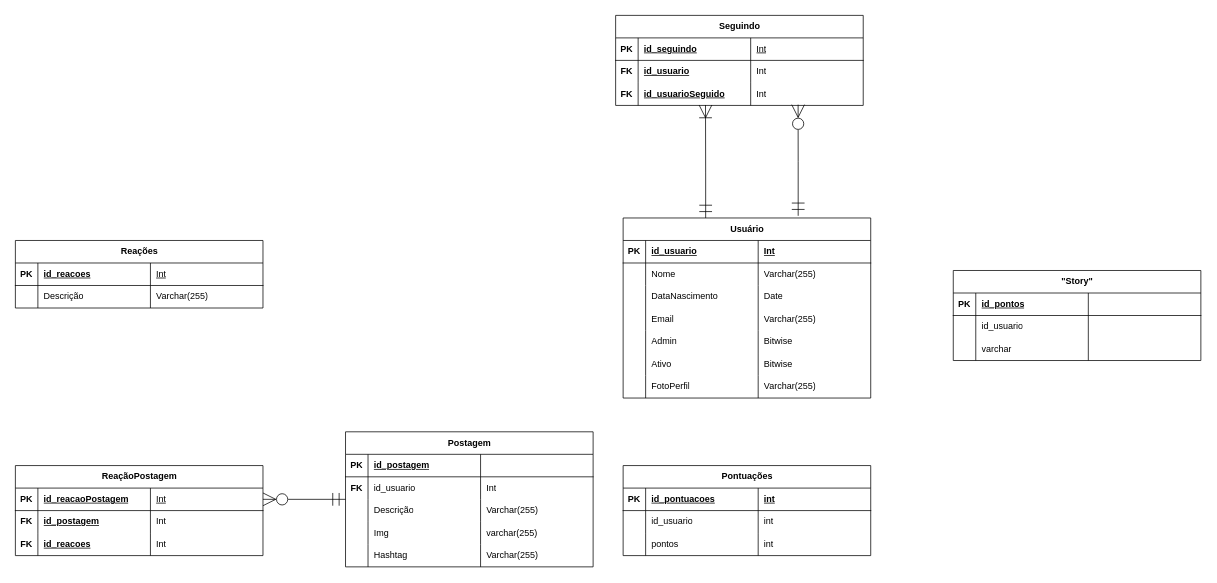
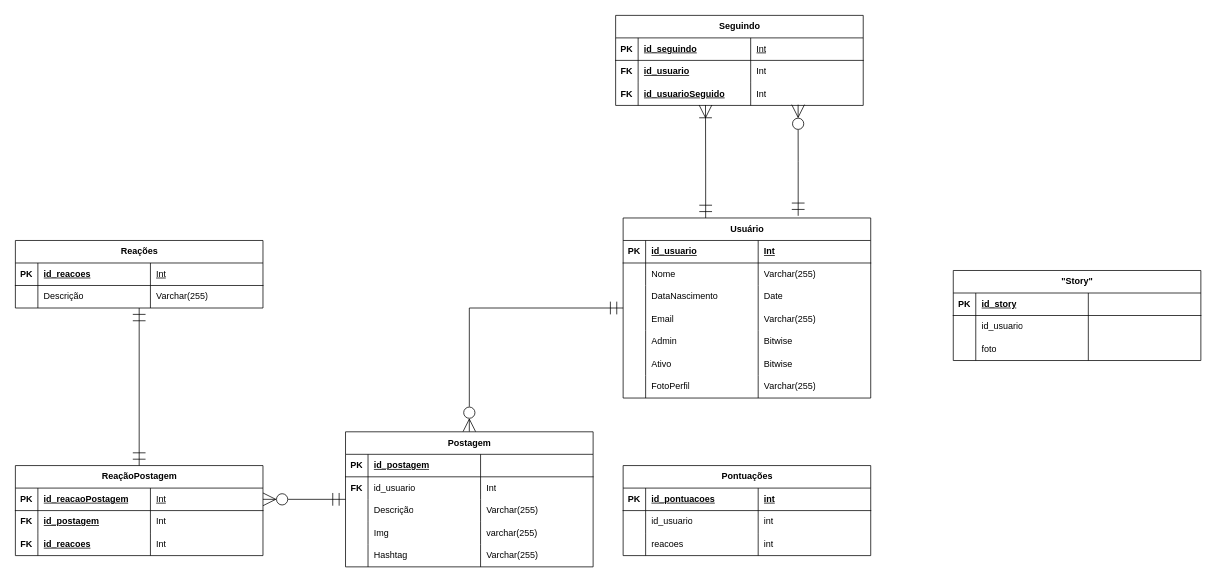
(1003, 304) -> (1000, 304)
(999, 349) -> (991, 349)
none -> (469, 356)
none -> (139, 387)
(666, 544) -> (669, 544)
